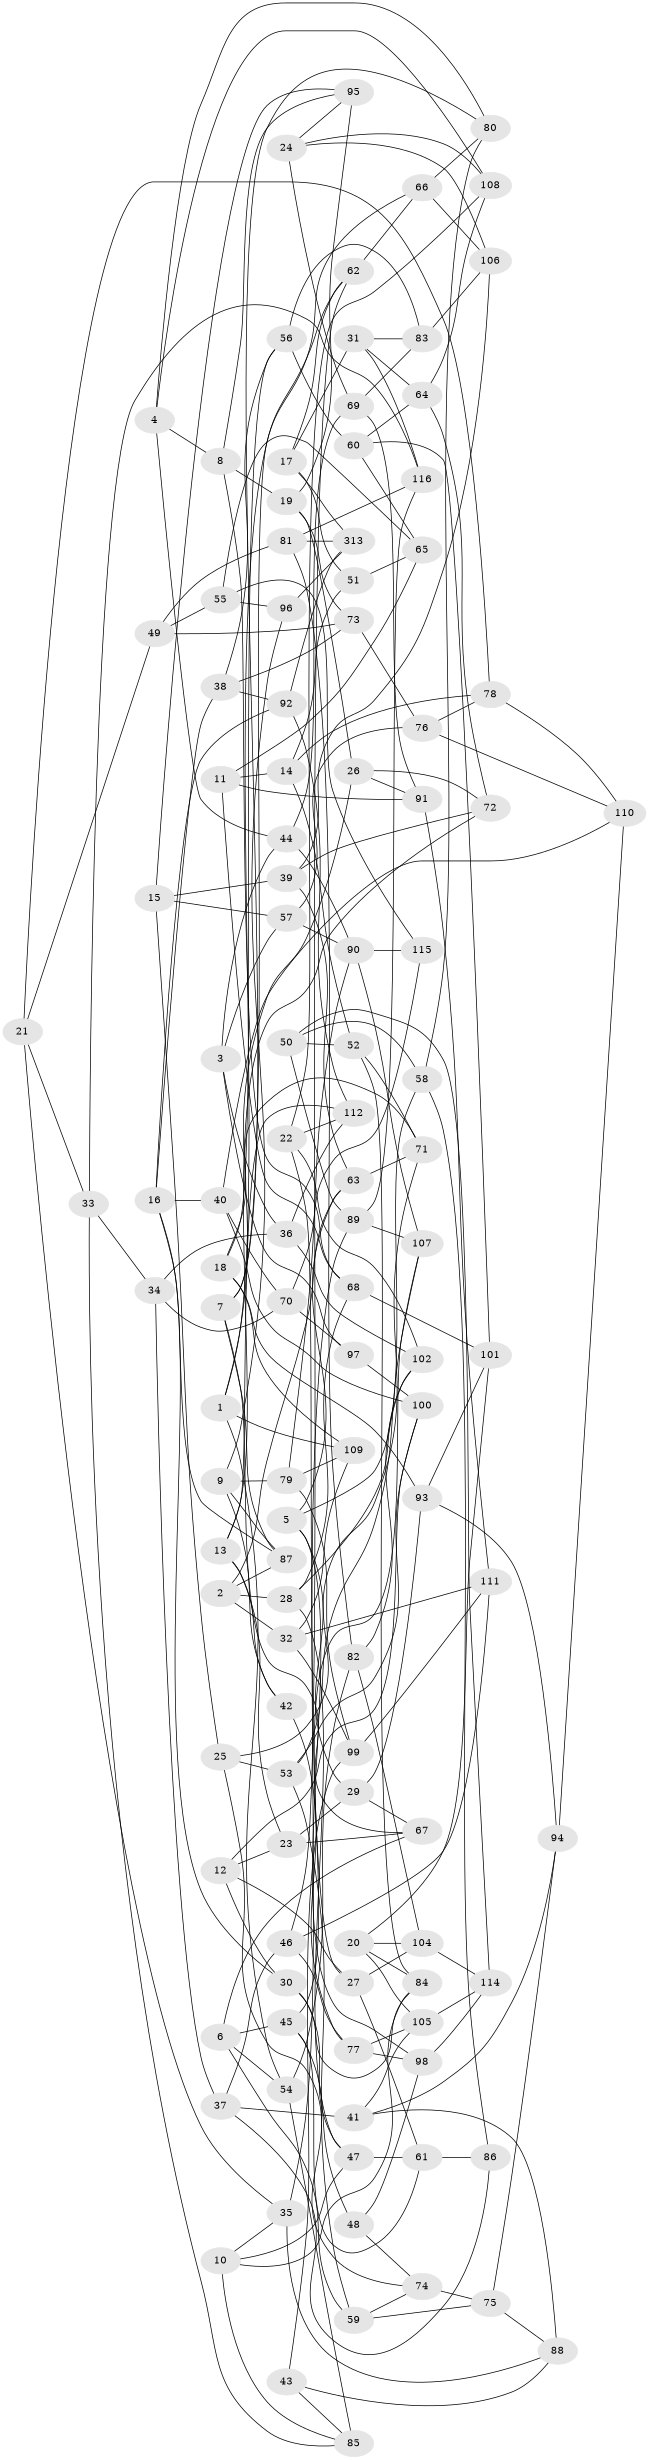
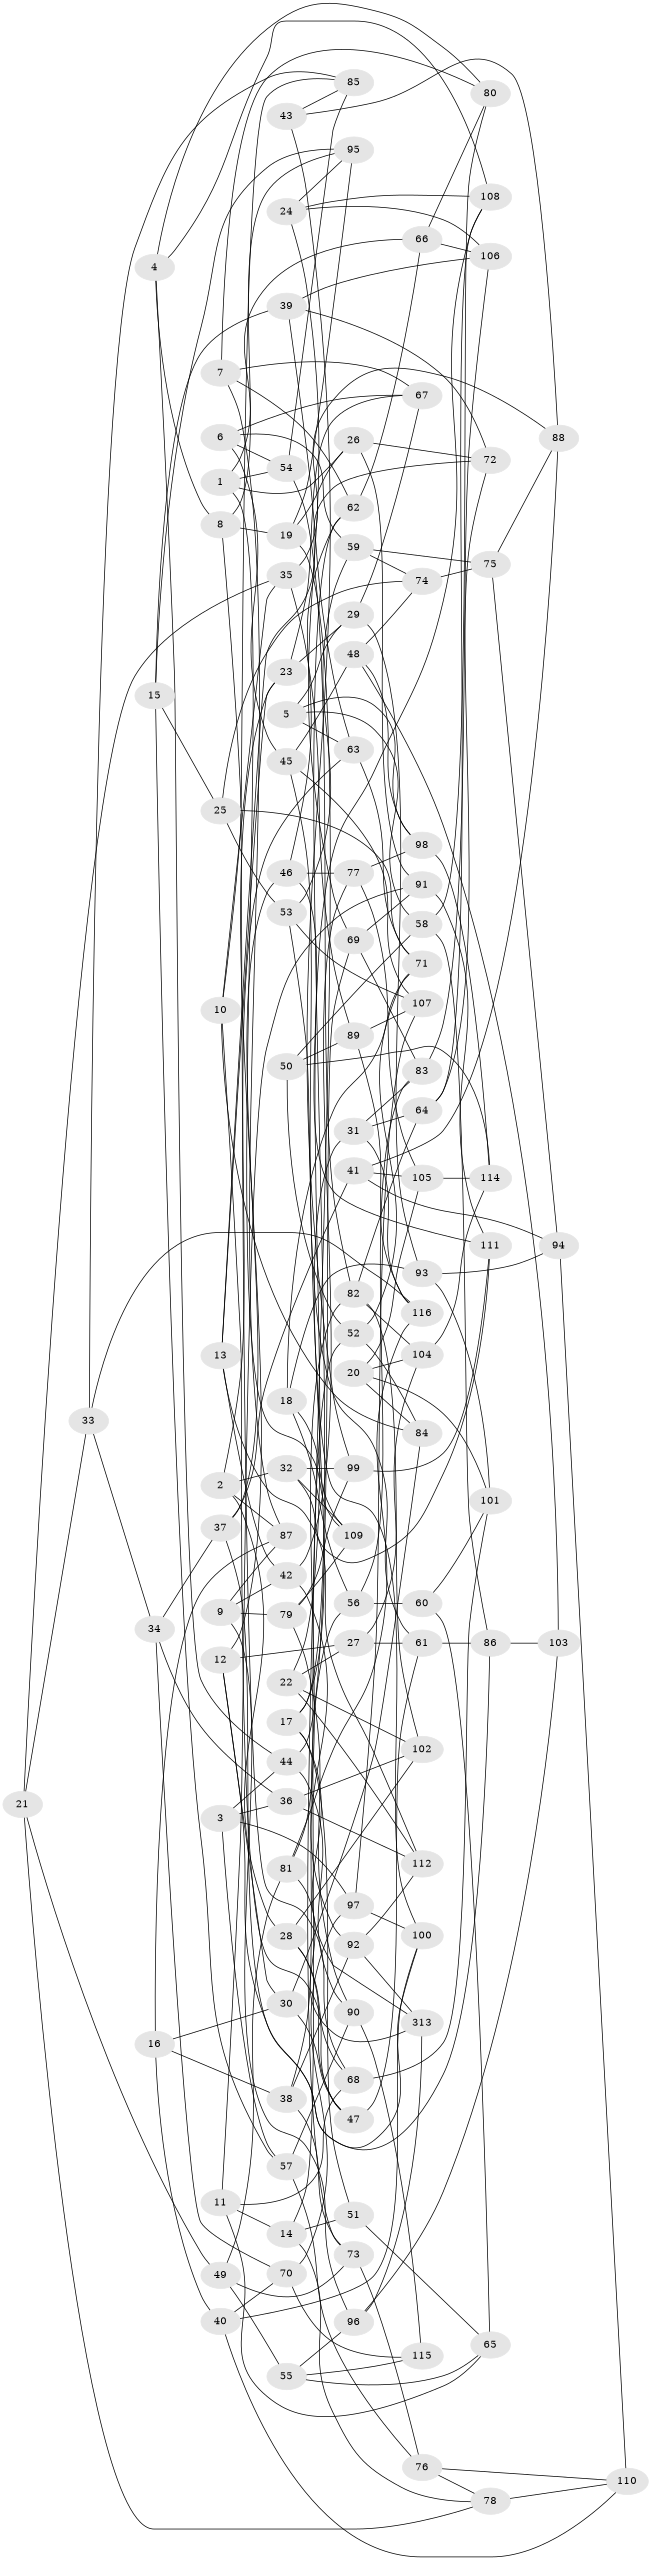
(388, 421) -> (376, 1229)
(174, 930) -> (323, 1734)
(384, 1070) -> (378, 1563)
none -> (559, 1643)
